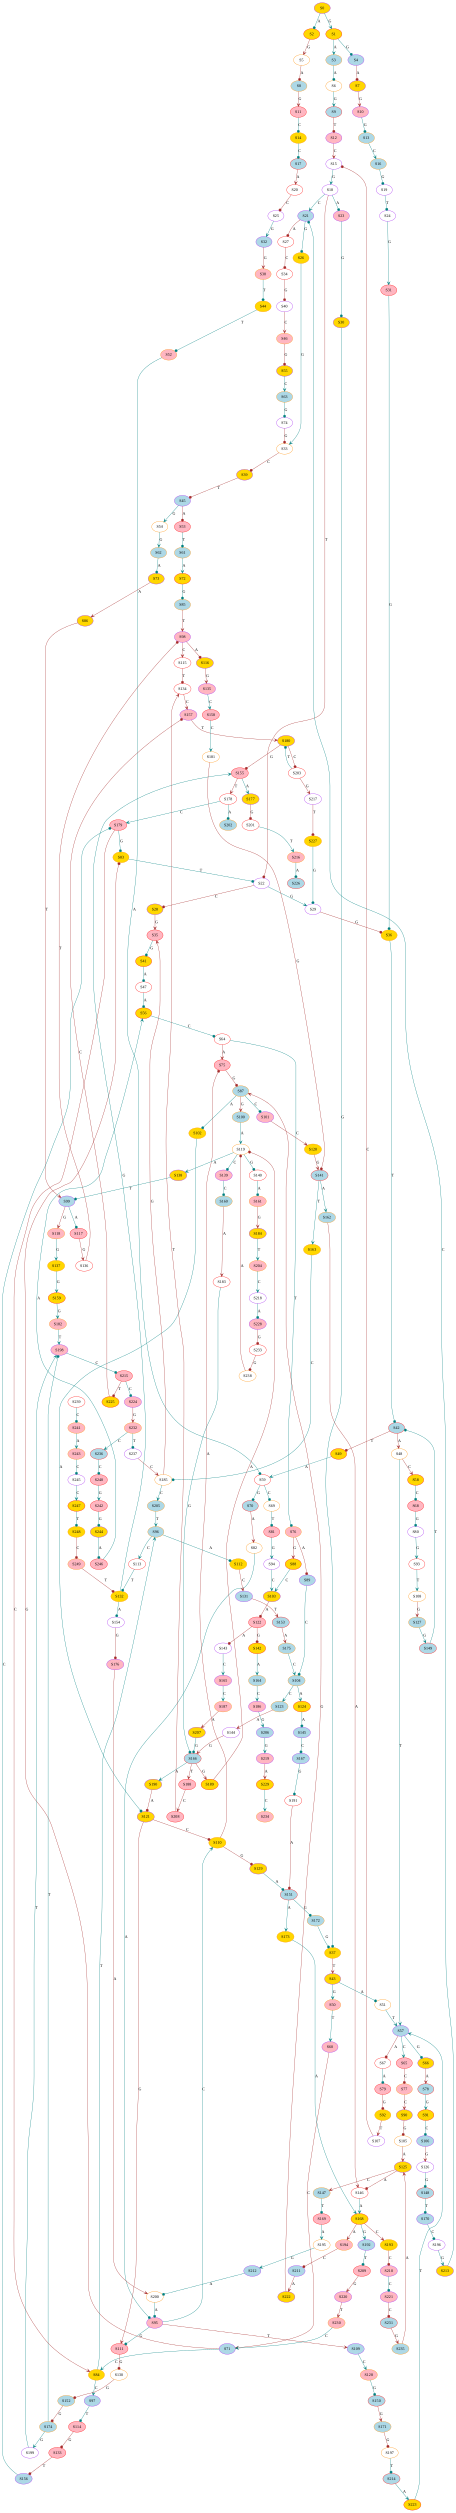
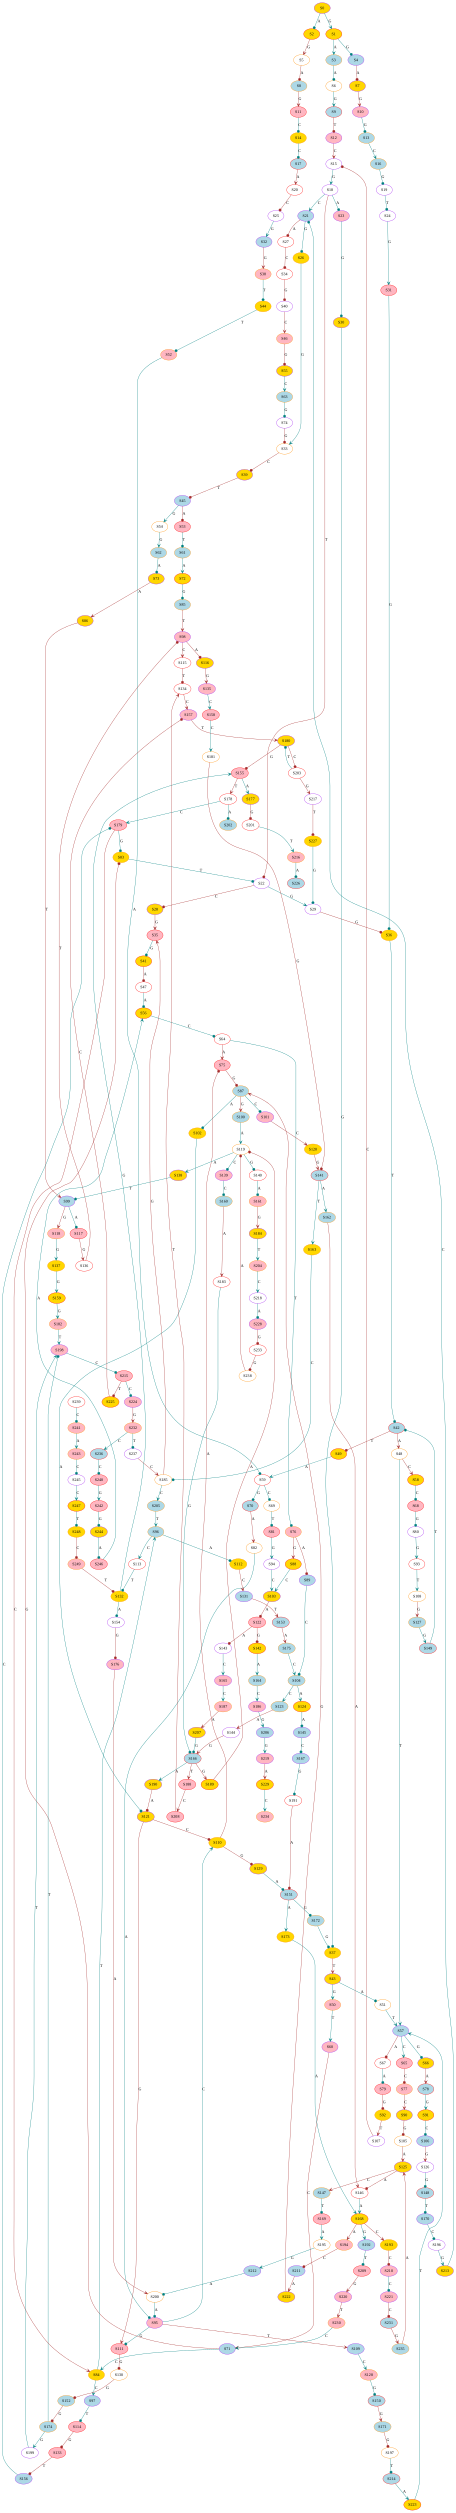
(144, 973) -> (144, 973)
